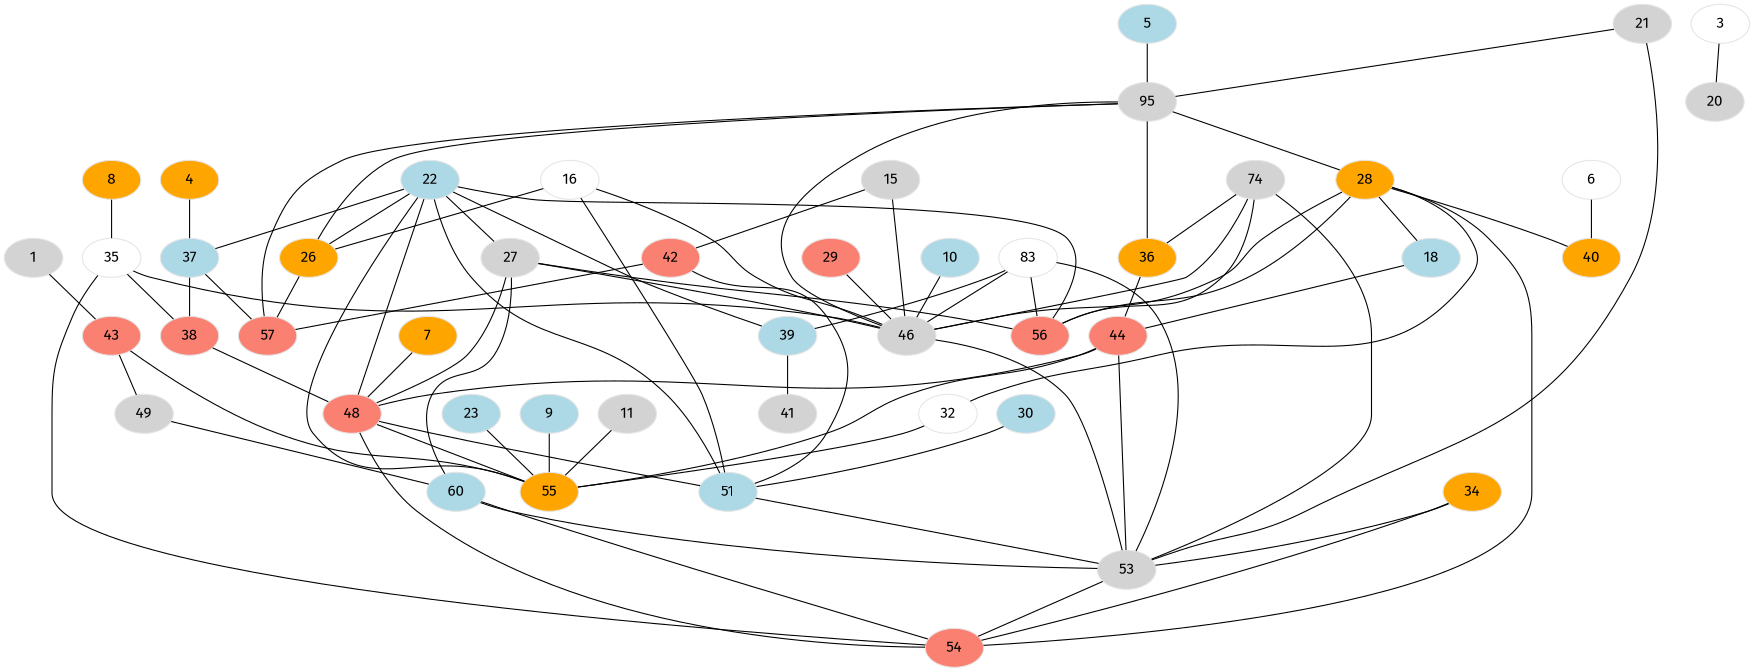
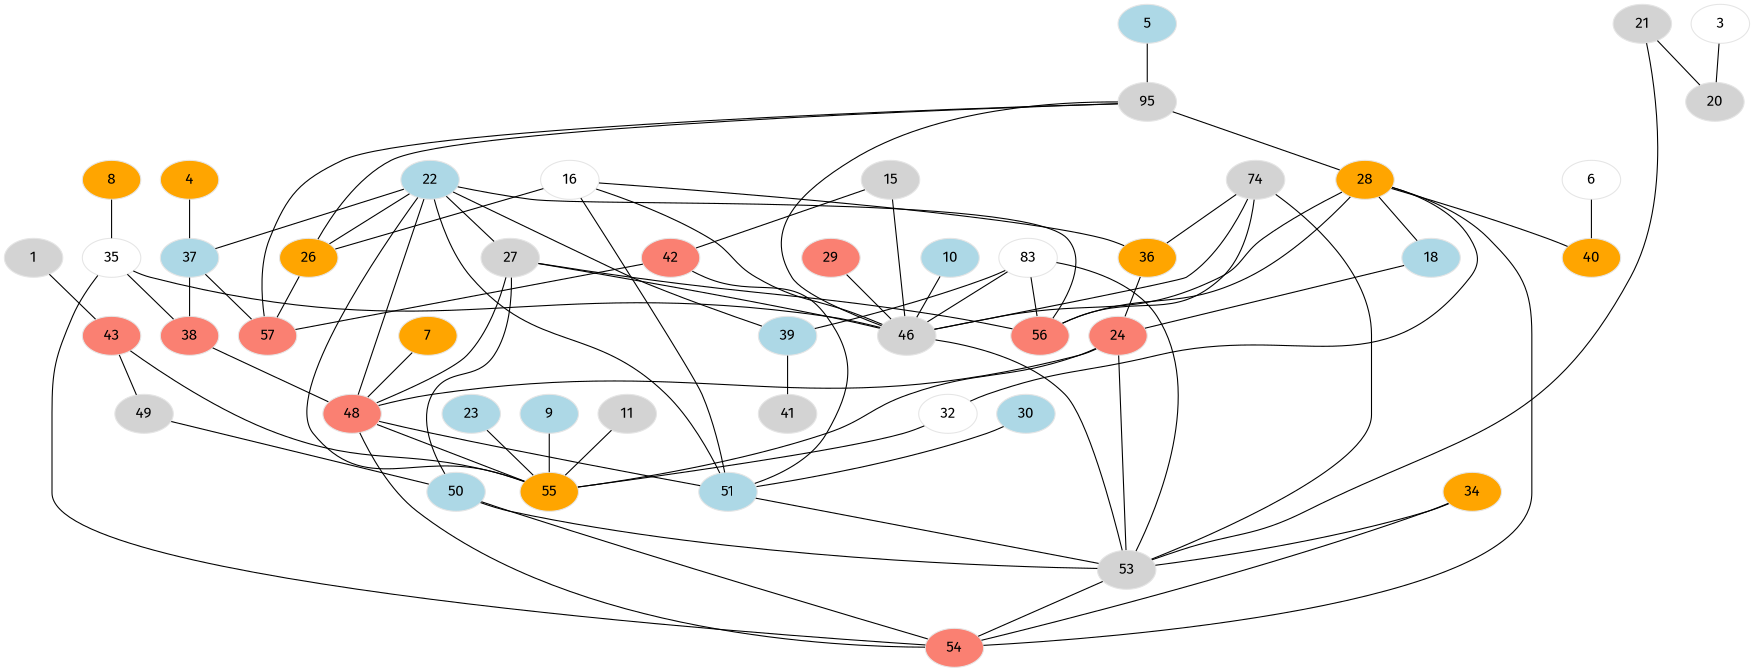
(1395, 63) -> (1679, 63)
(1147, 180) -> (784, 198)
(1118, 336) -> (1118, 336)
(456, 492) -> (456, 492)
